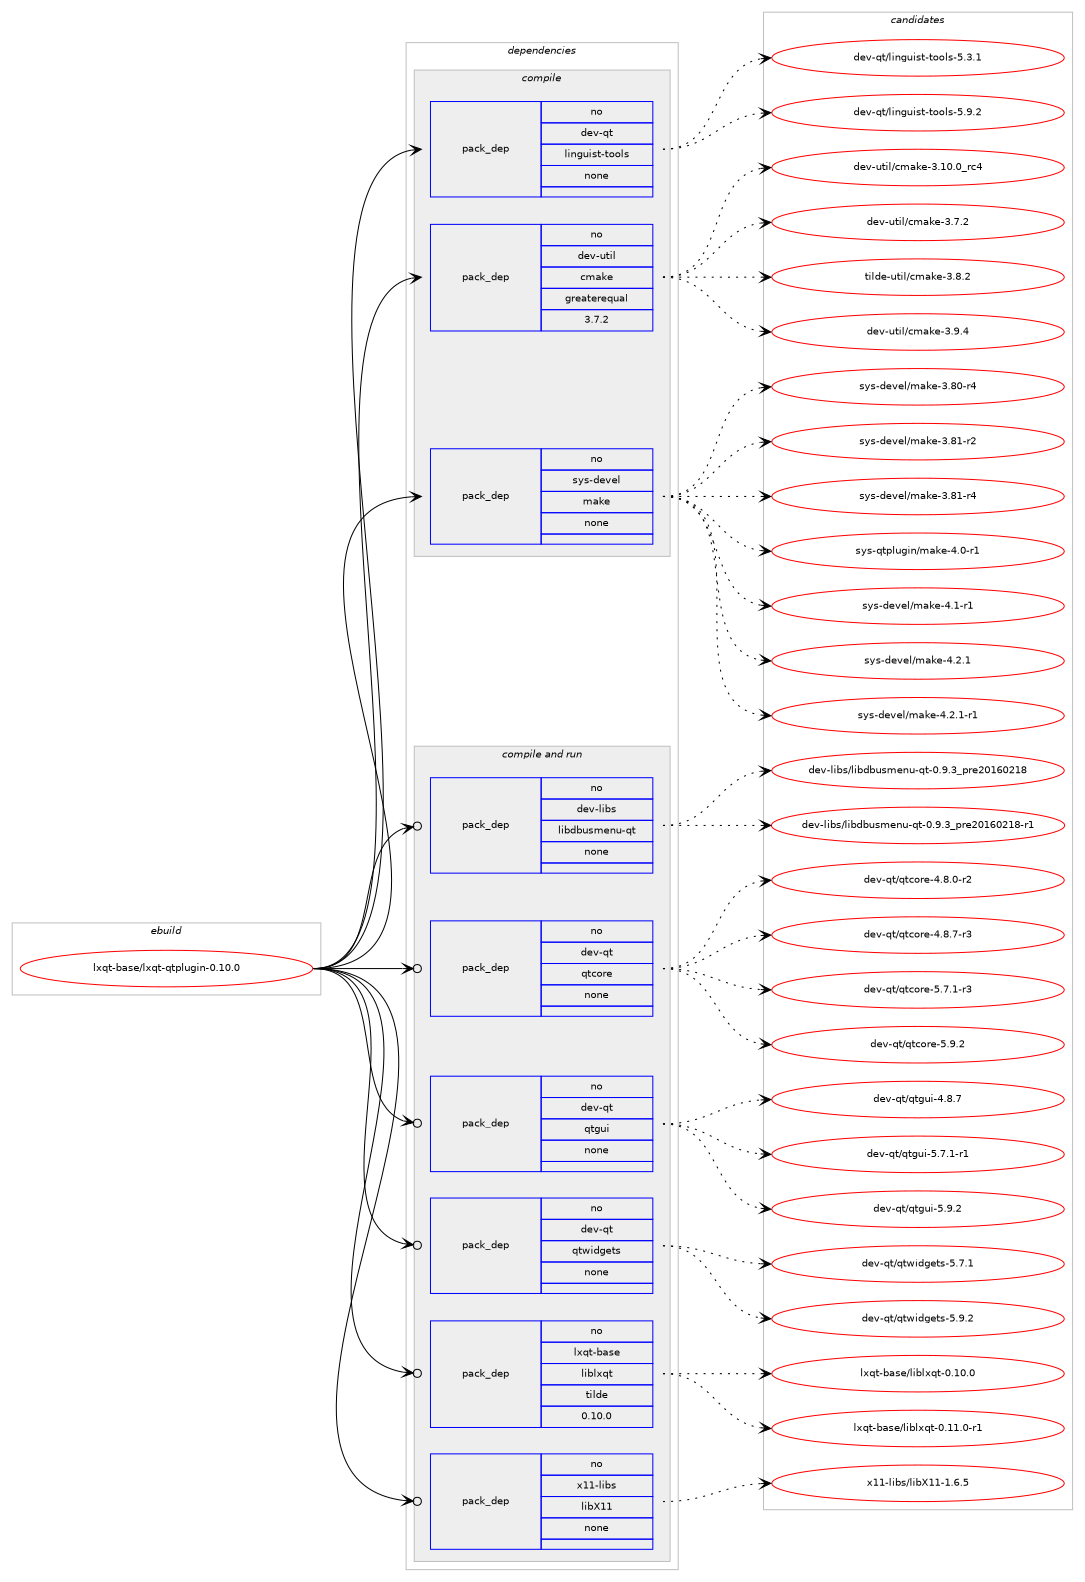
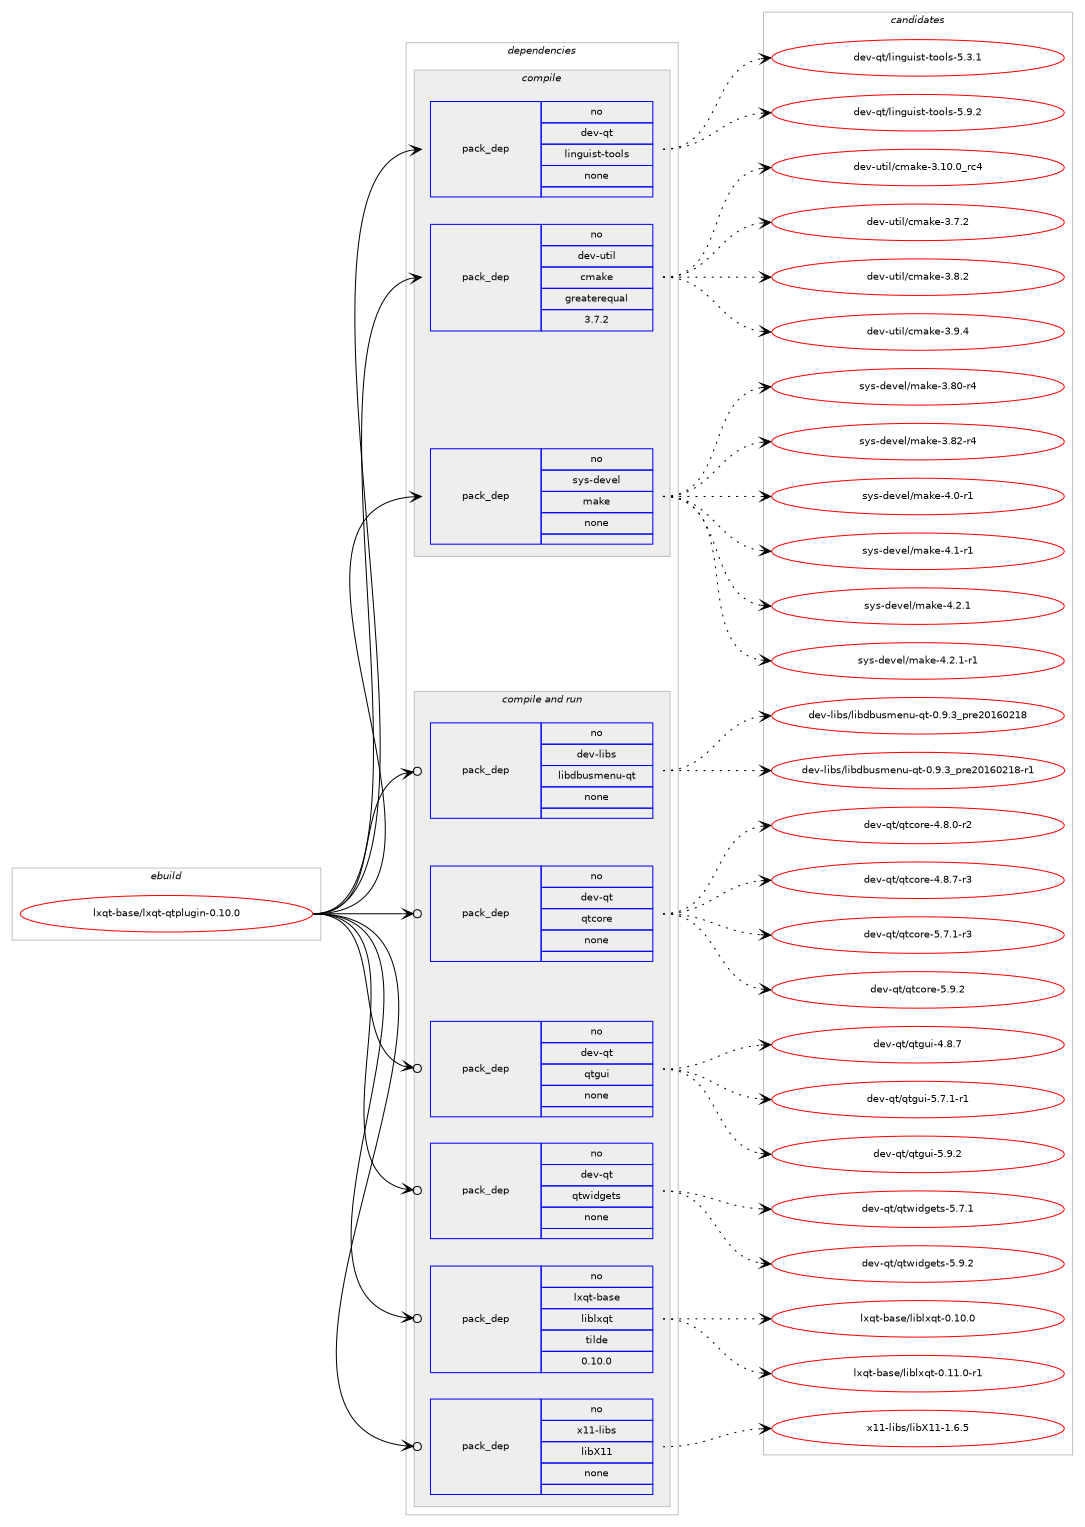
(918, 277) -> (918, 277)
(918, 442) -> none
(918, 496) -> (918, 442)
(918, 551) -> (918, 496)
